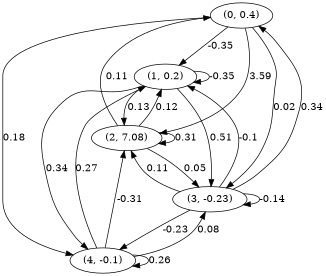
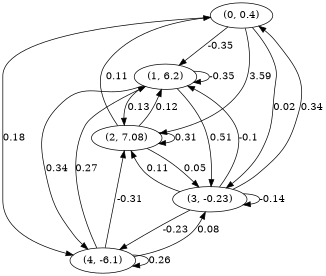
(165, 77) -> (165, 77)
(103, 261) -> (103, 261)
